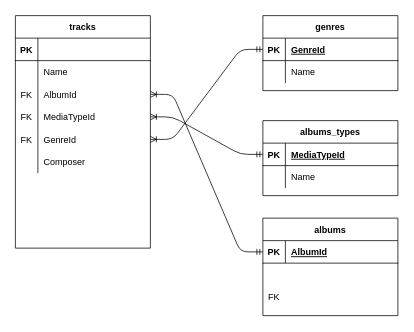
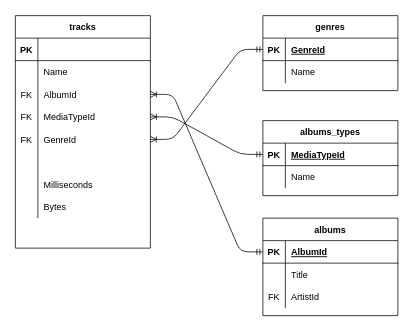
(94, 162) -> none
none -> (94, 184)
none -> (94, 207)
none -> (342, 274)
none -> (342, 297)
